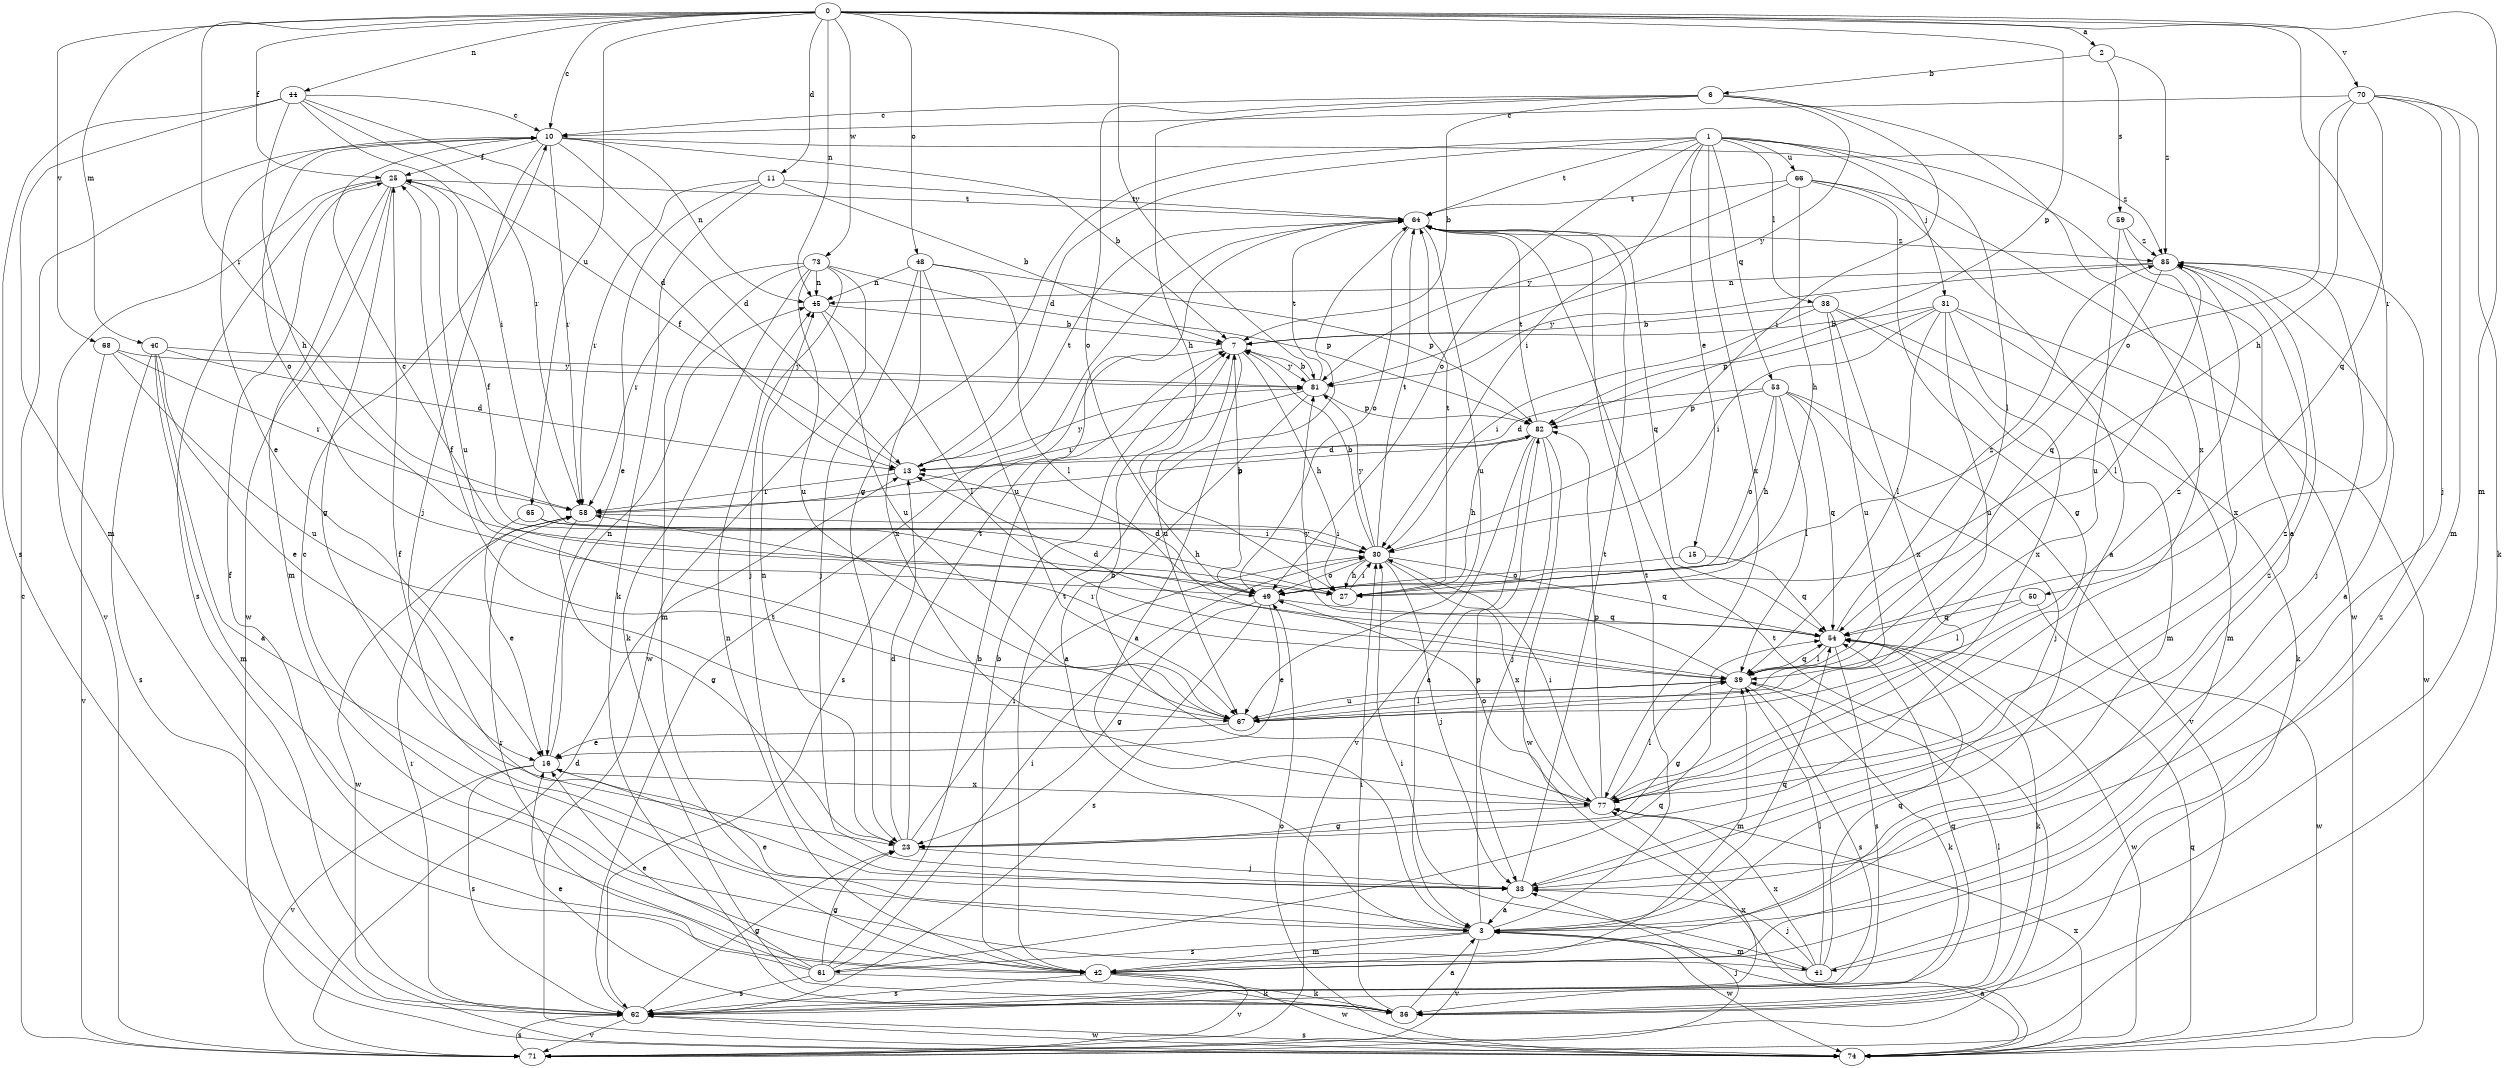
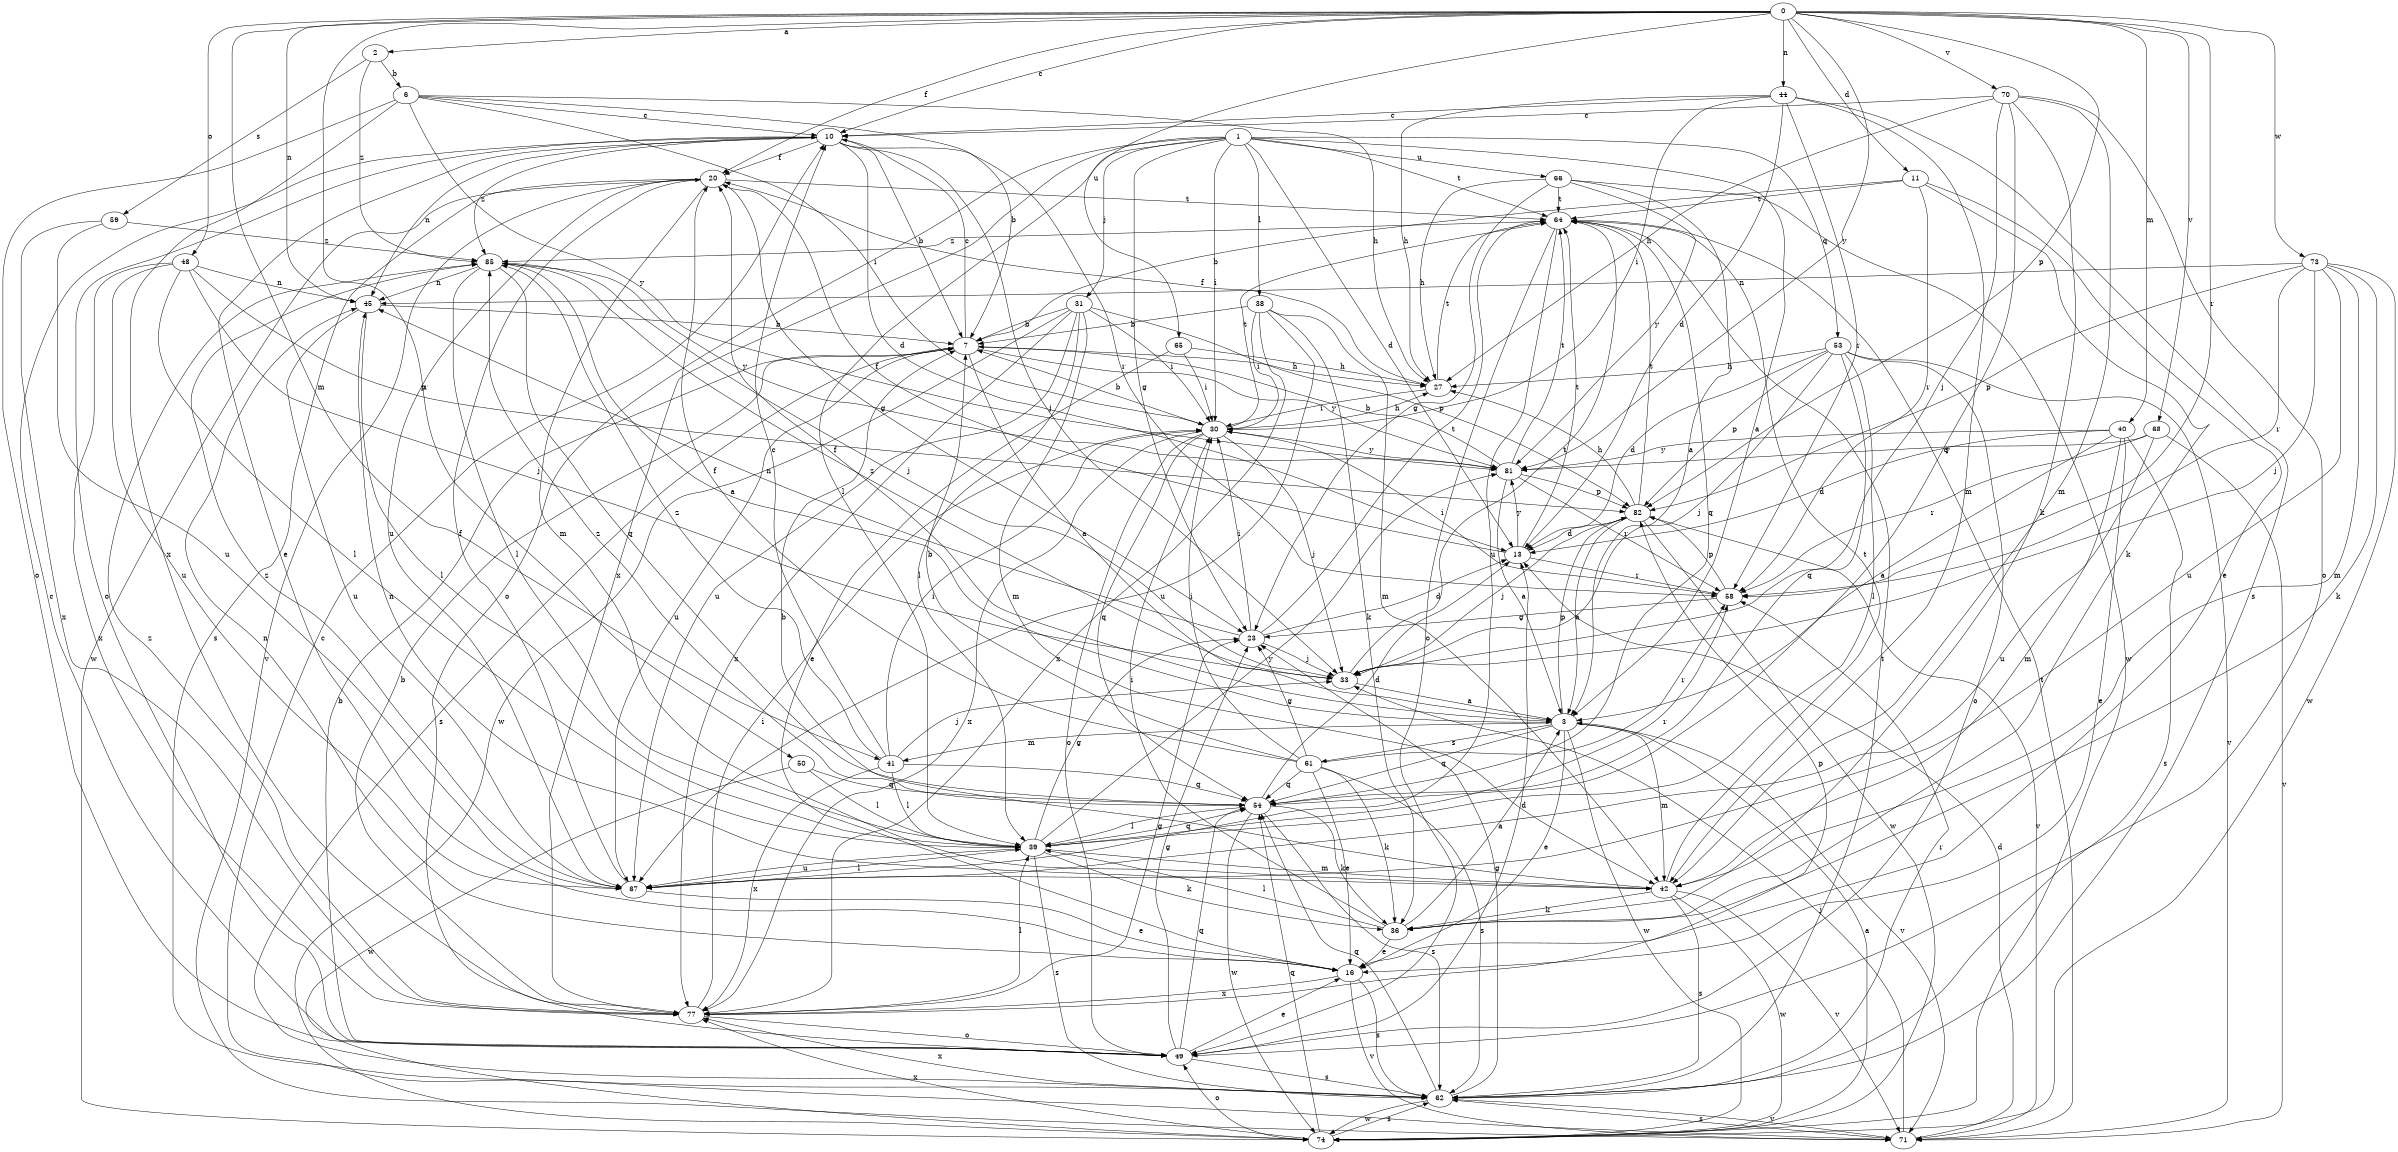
(394, 179) -> (713, 179)
none -> (957, 207)
(1693, 555) -> none
(1639, 556) -> none
(1513, 955) -> (1361, 875)
(545, 1033) -> none
